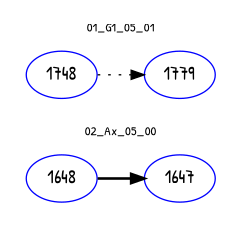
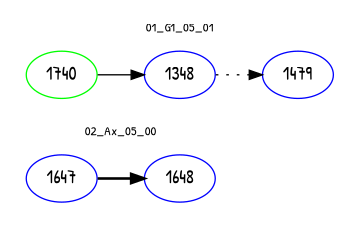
none -> (62, 75)
(62, 75) -> (180, 75)
(180, 75) -> (298, 75)
(114, 178) -> (114, 178)
